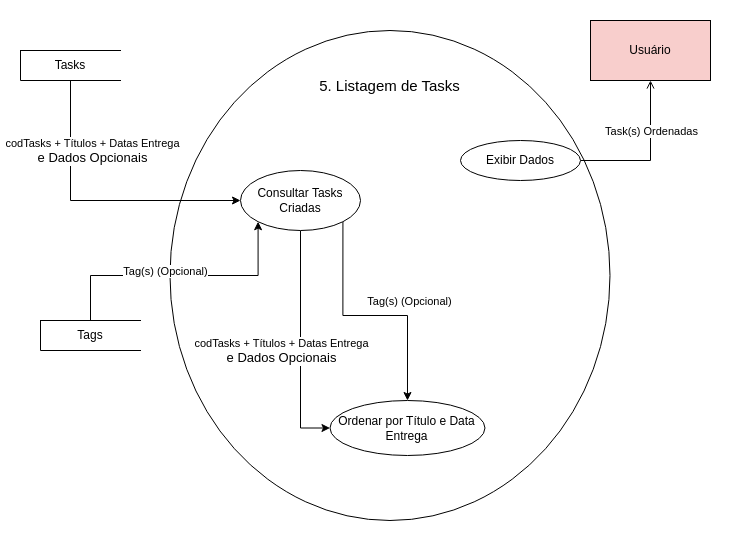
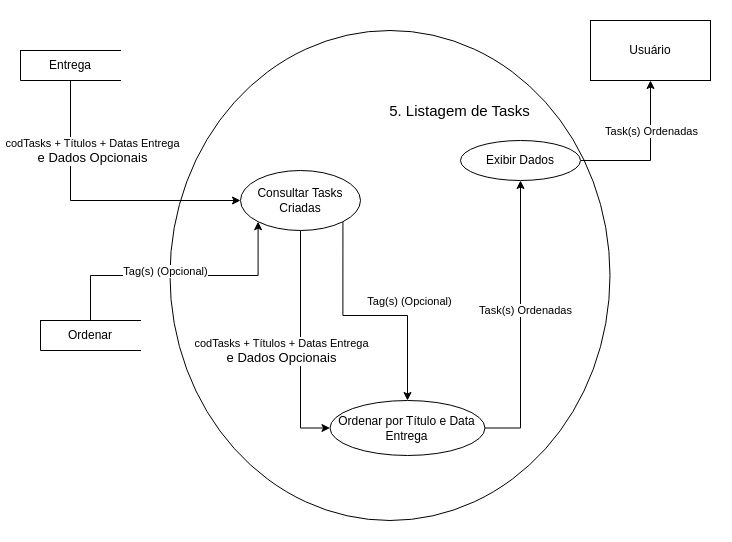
(651, 51) -> (651, 51)
(71, 66) -> (71, 66)
(390, 86) -> (460, 111)
(651, 86) -> (651, 88)
none -> (521, 325)
(91, 336) -> (91, 336)
